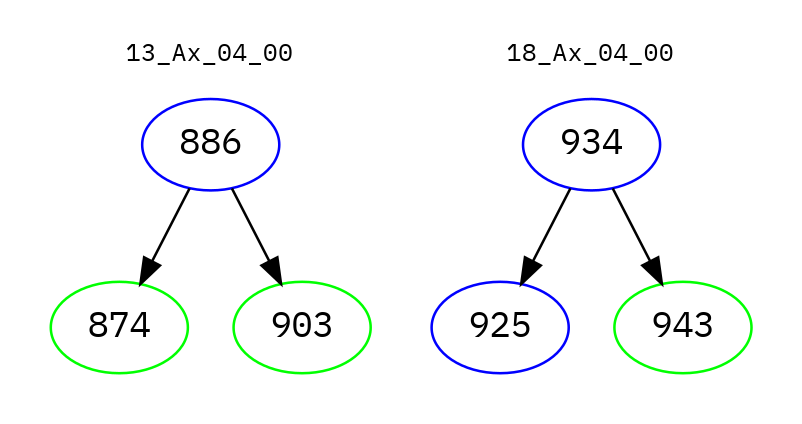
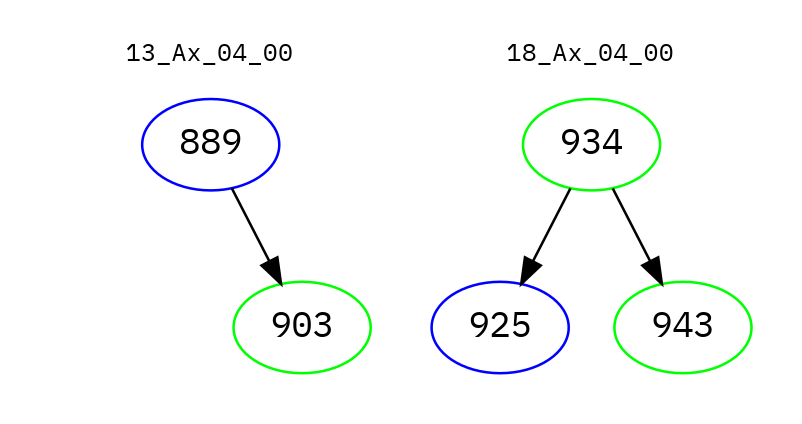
(211, 145) -> (211, 145)
(592, 145) -> (592, 145)
(119, 328) -> none
